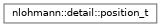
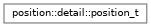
(80, 13) -> (75, 13)
